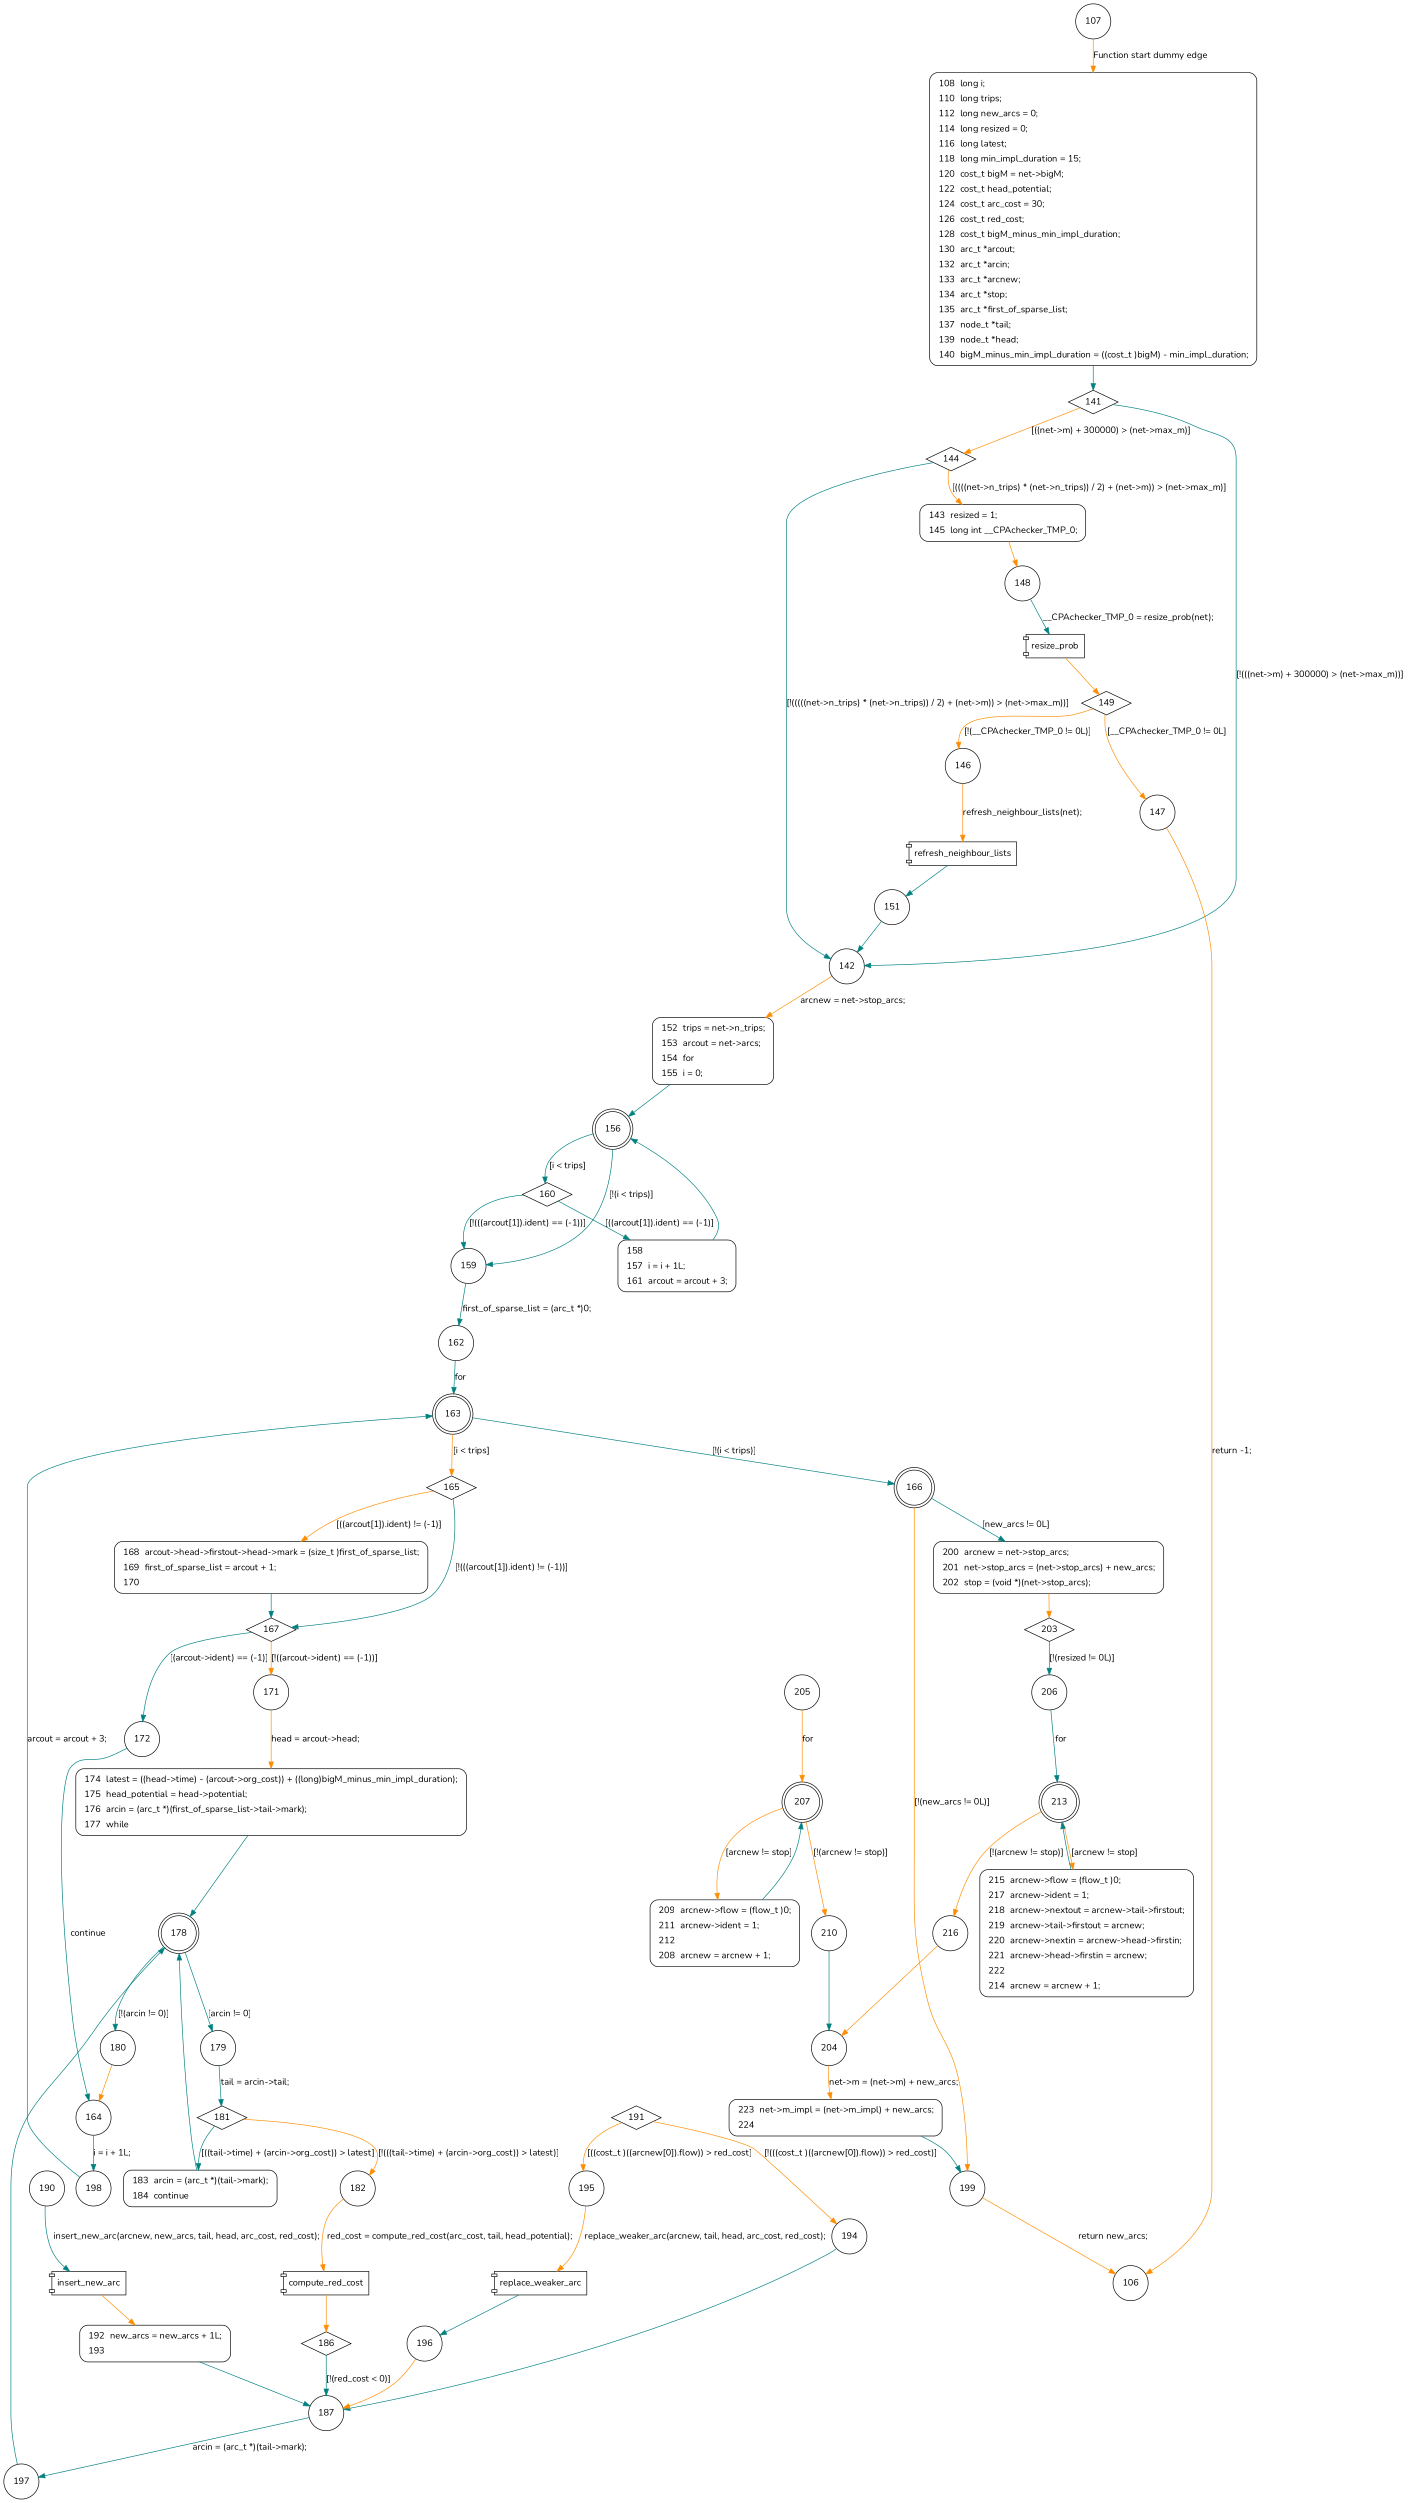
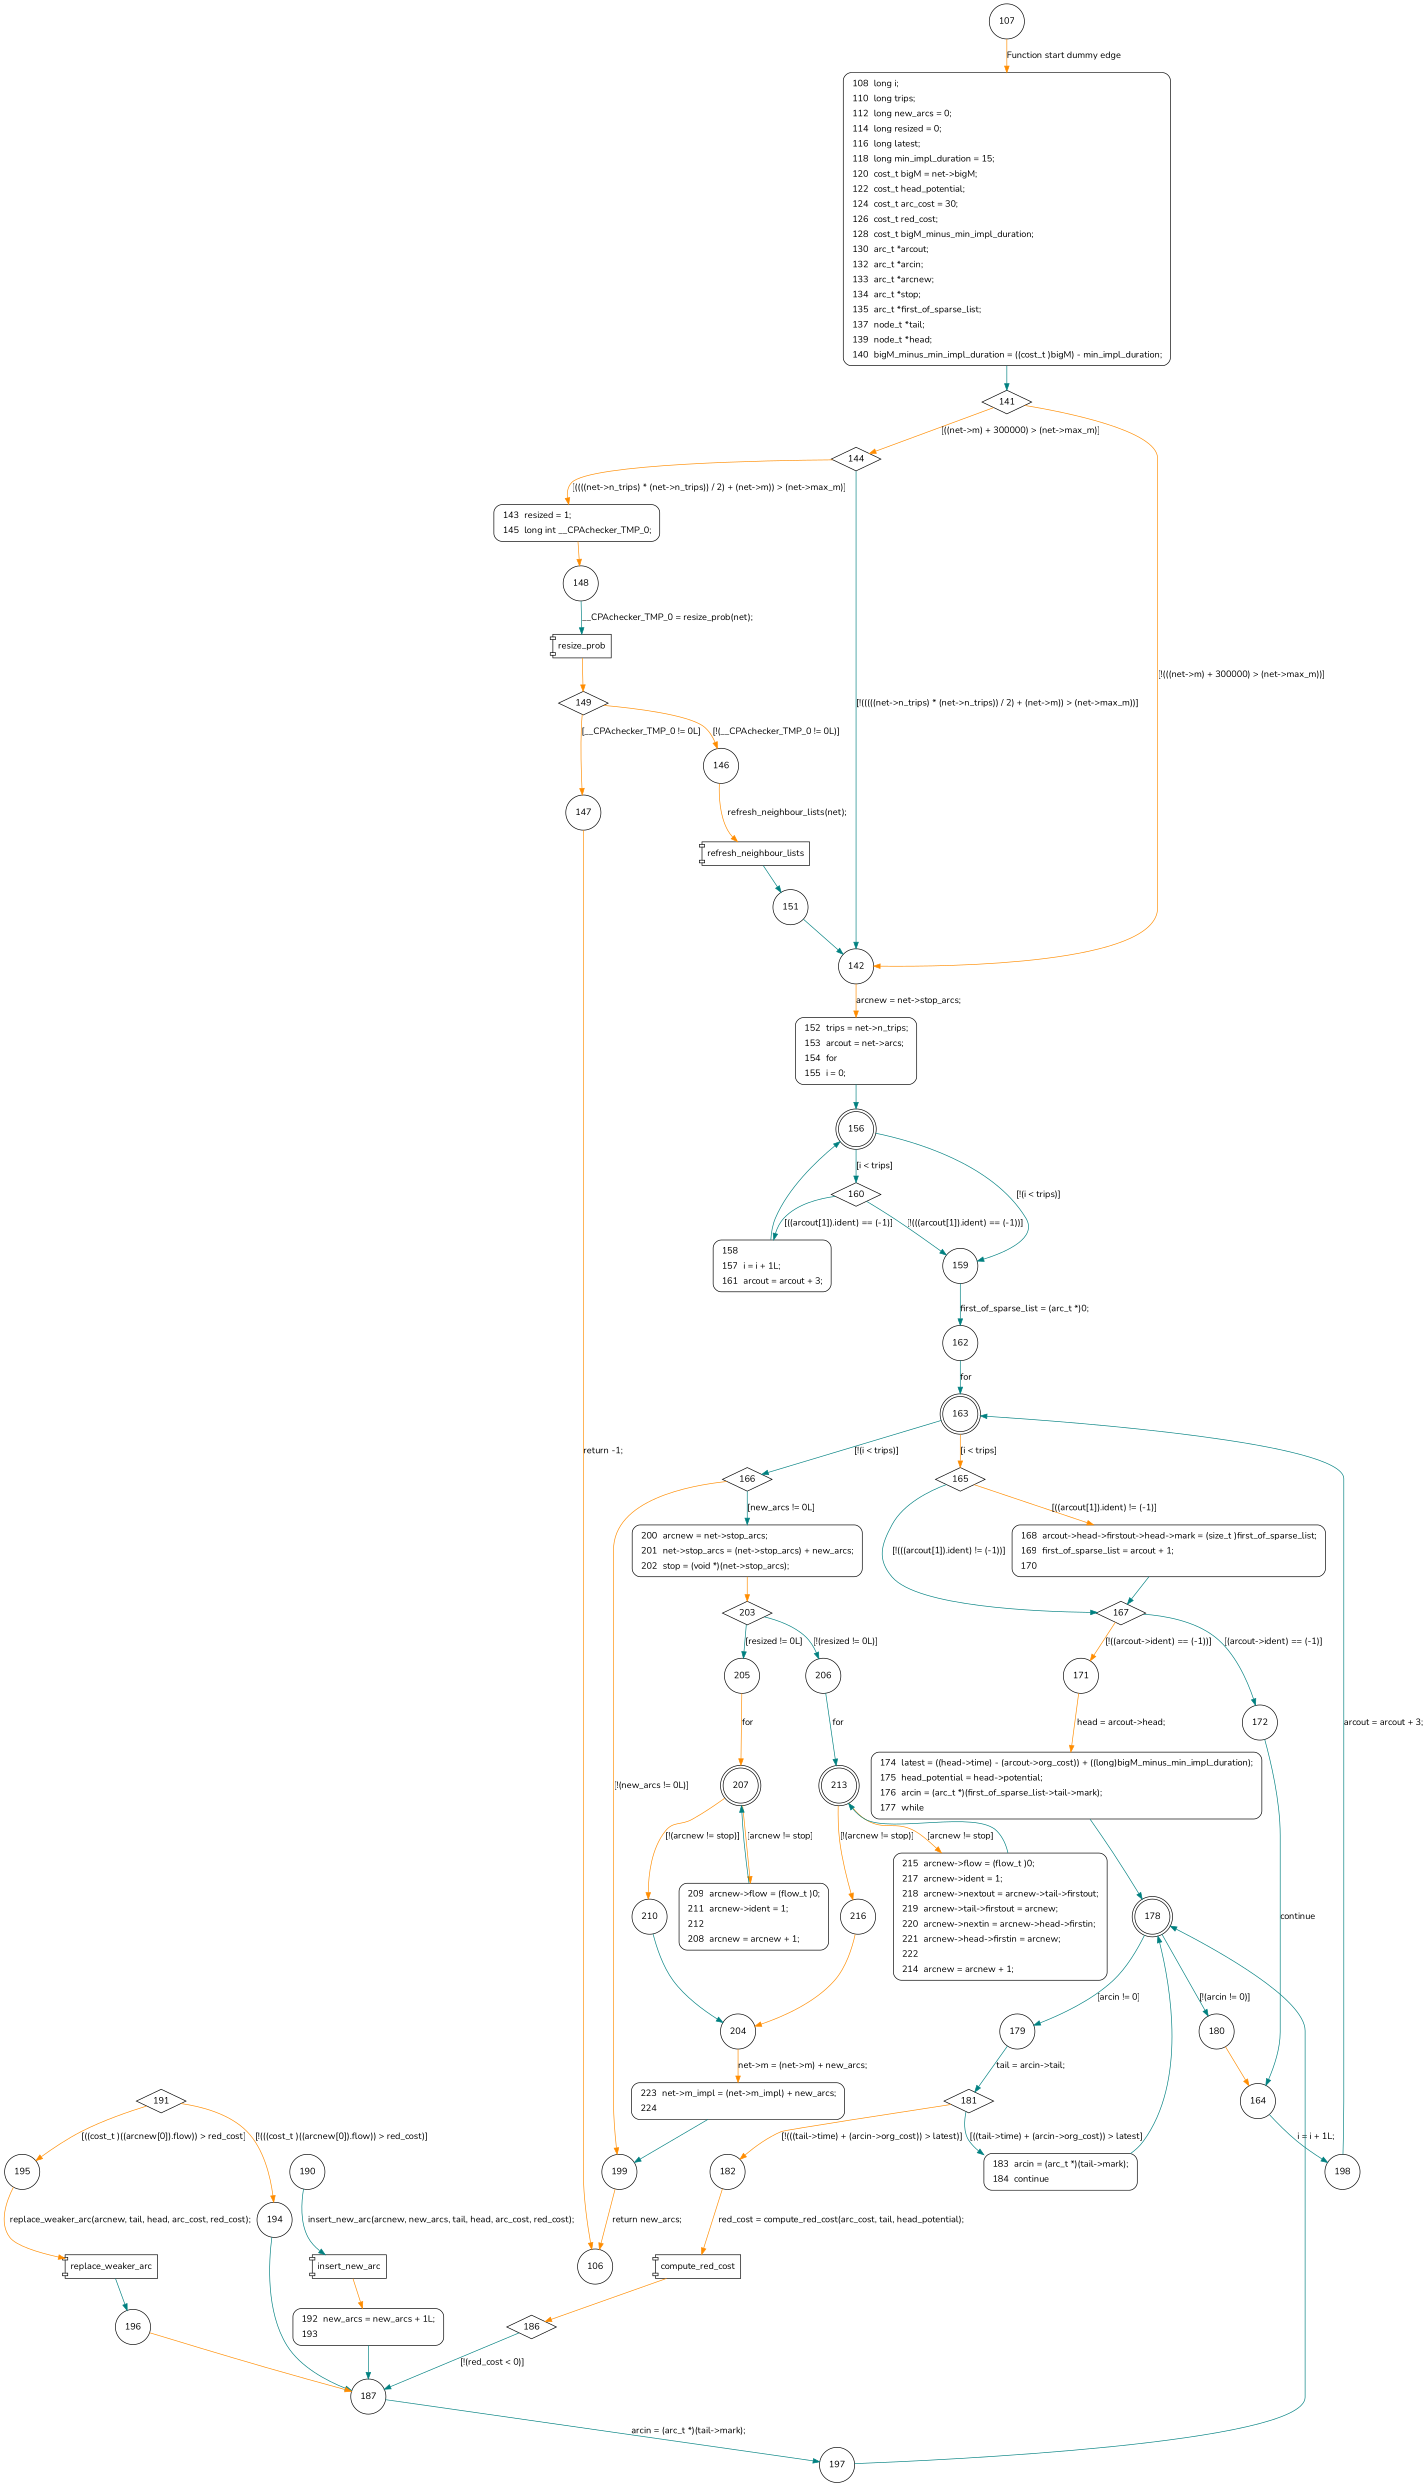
(1236, 792) -> (1158, 757)
(914, 1488) -> (747, 1479)
none -> (745, 1638)
